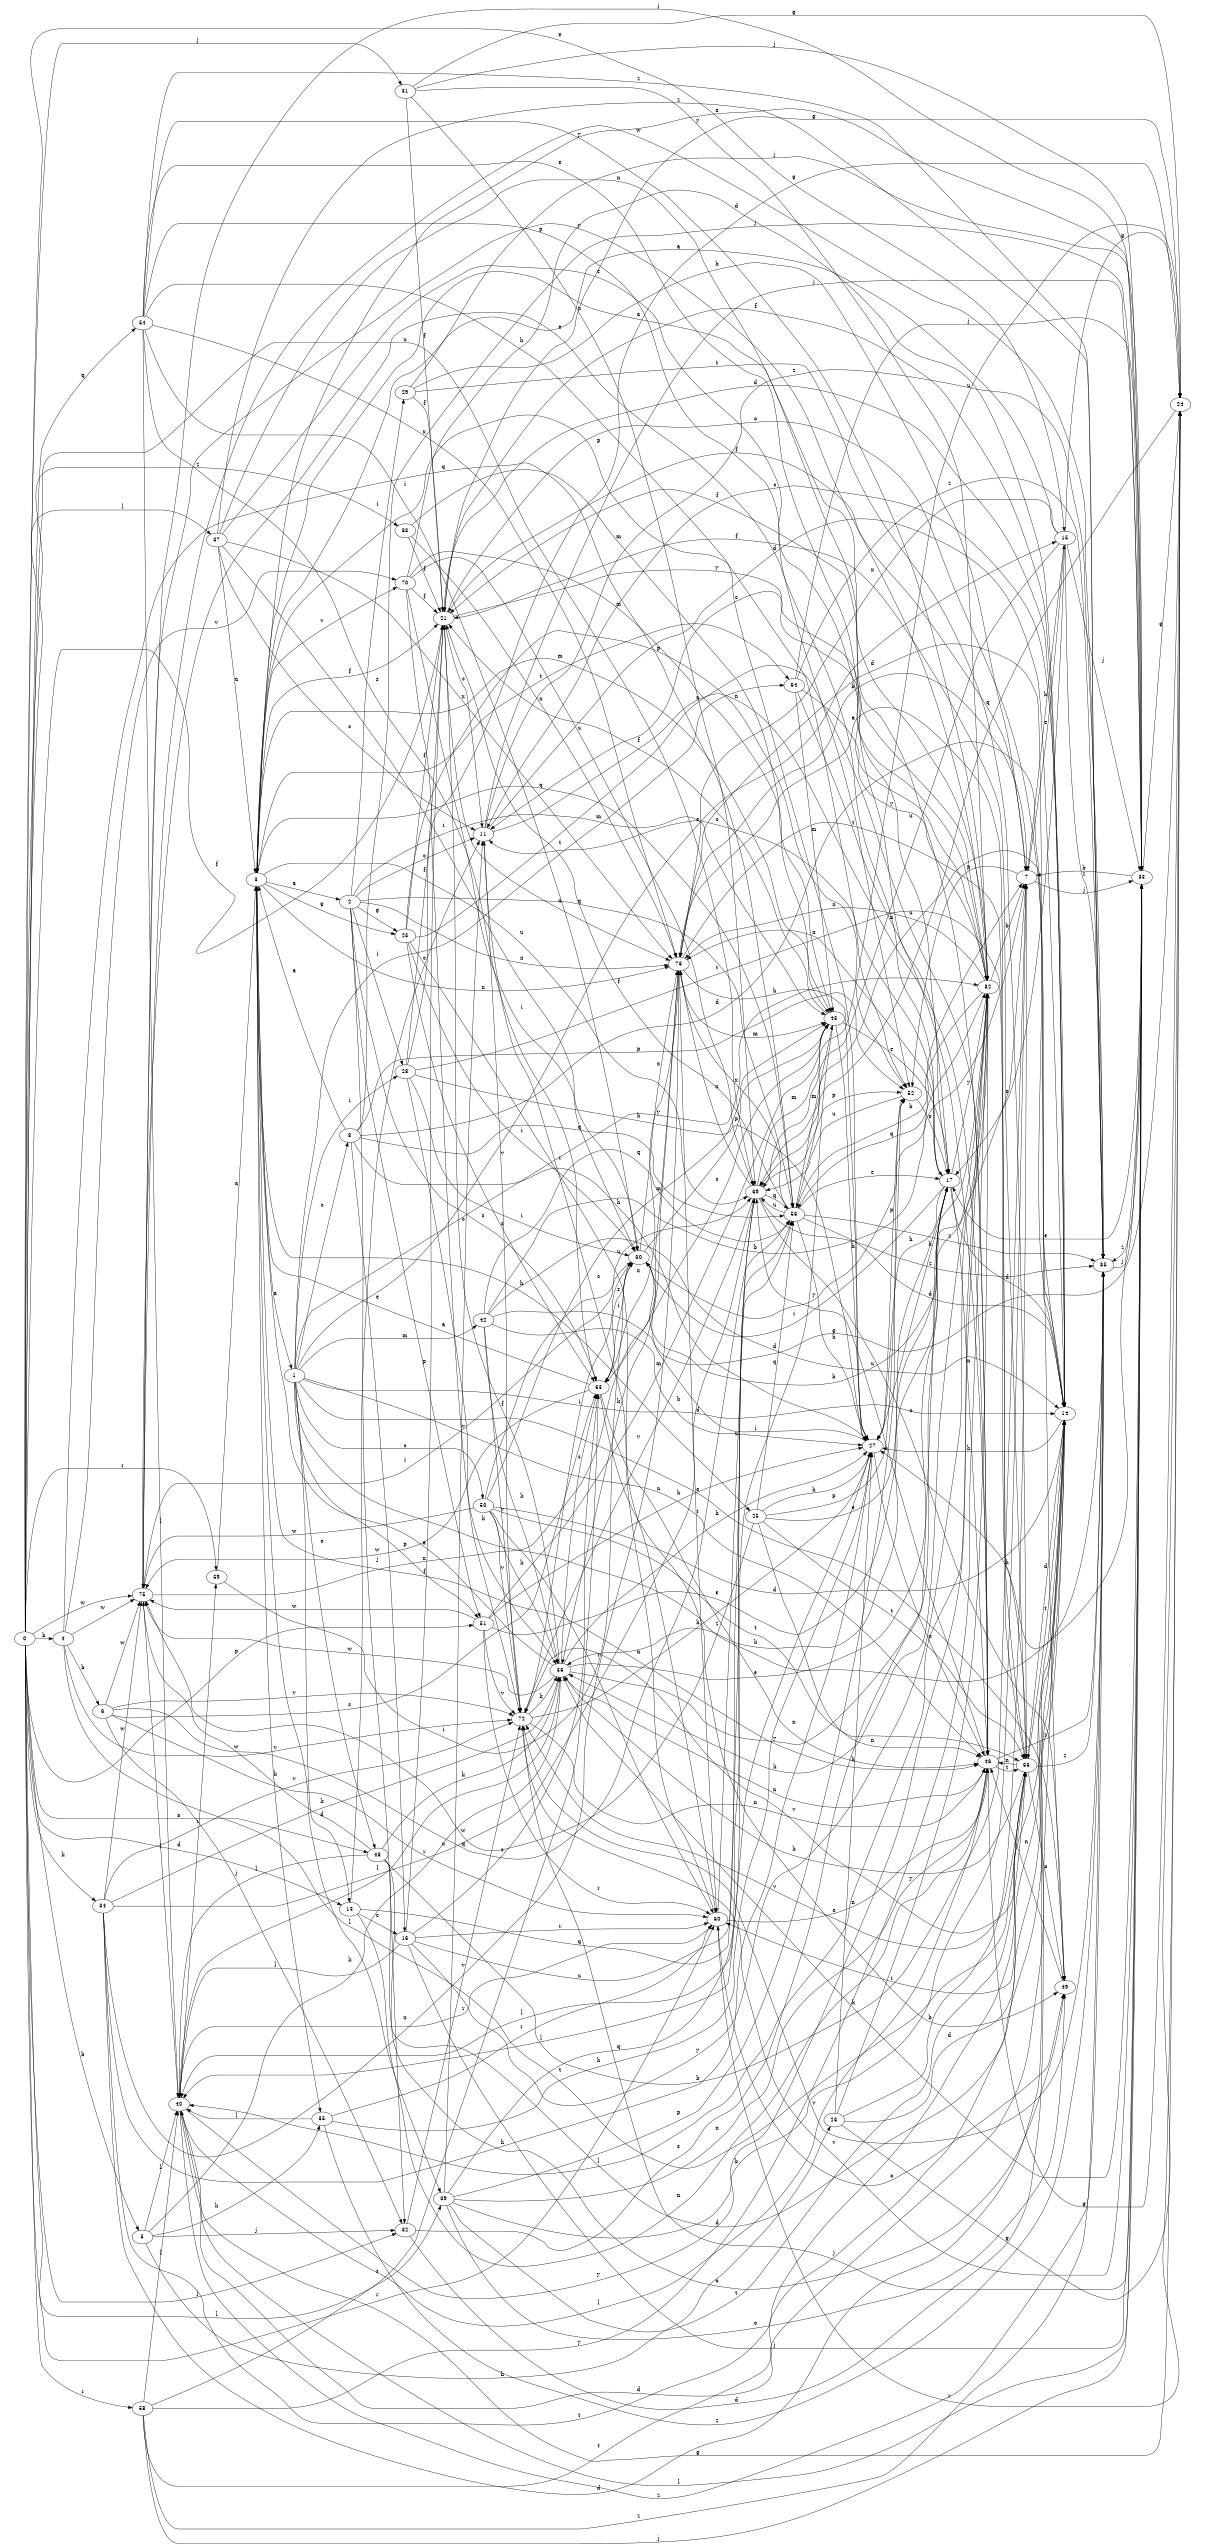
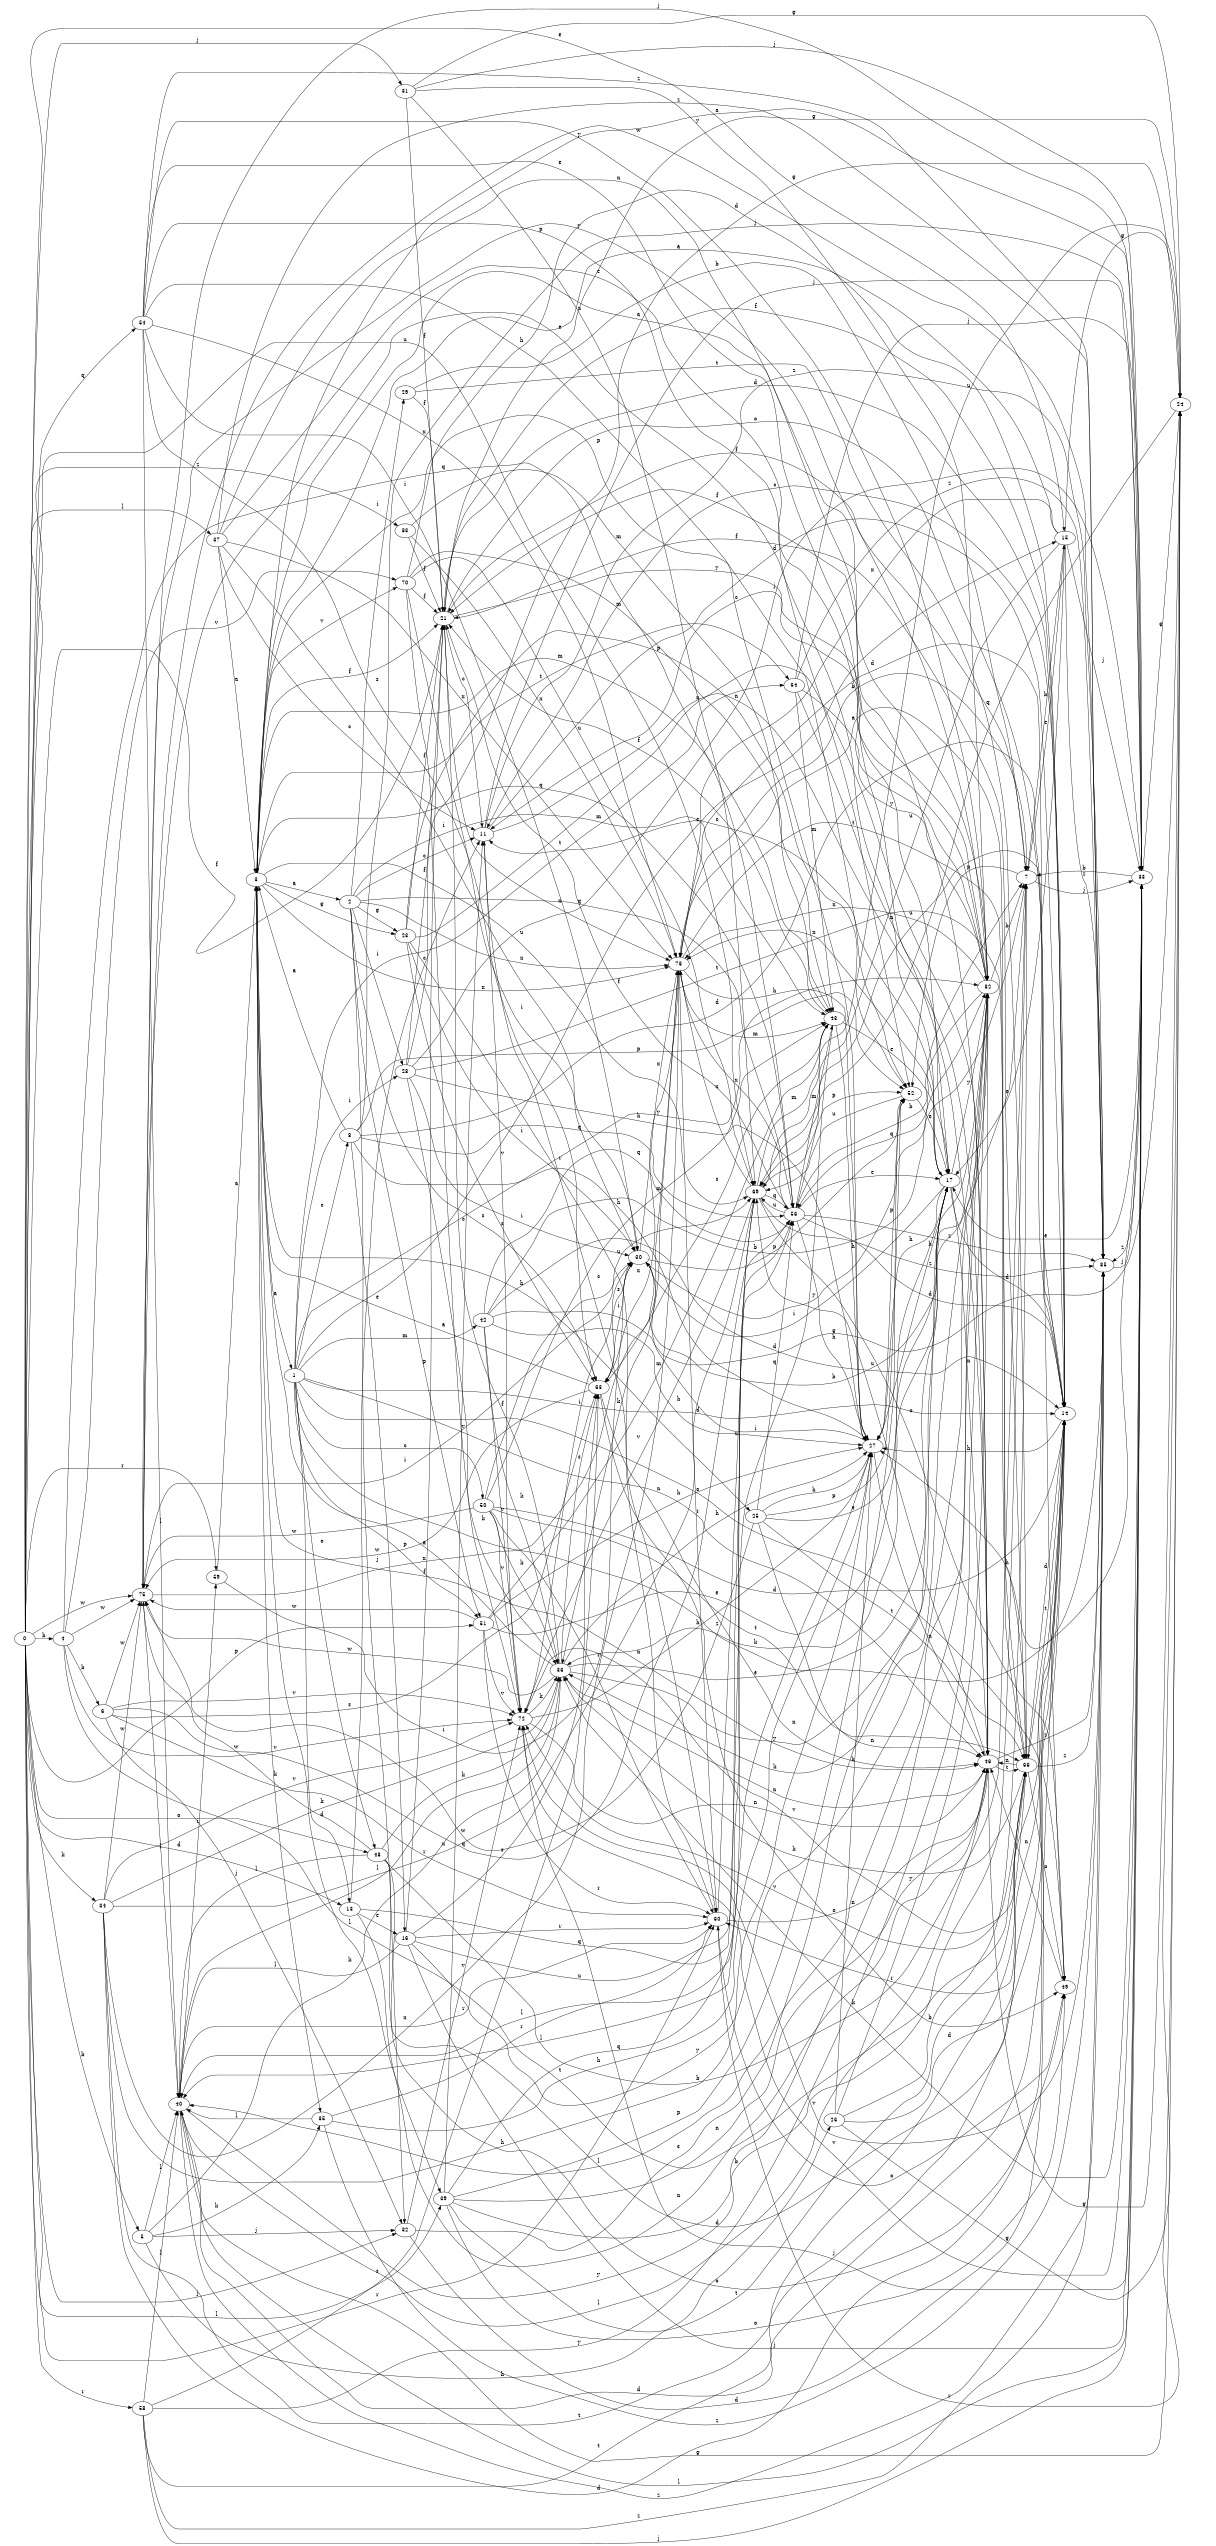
(1017, 232) -> (802, 540)
(732, 1139) -> (802, 1227)
